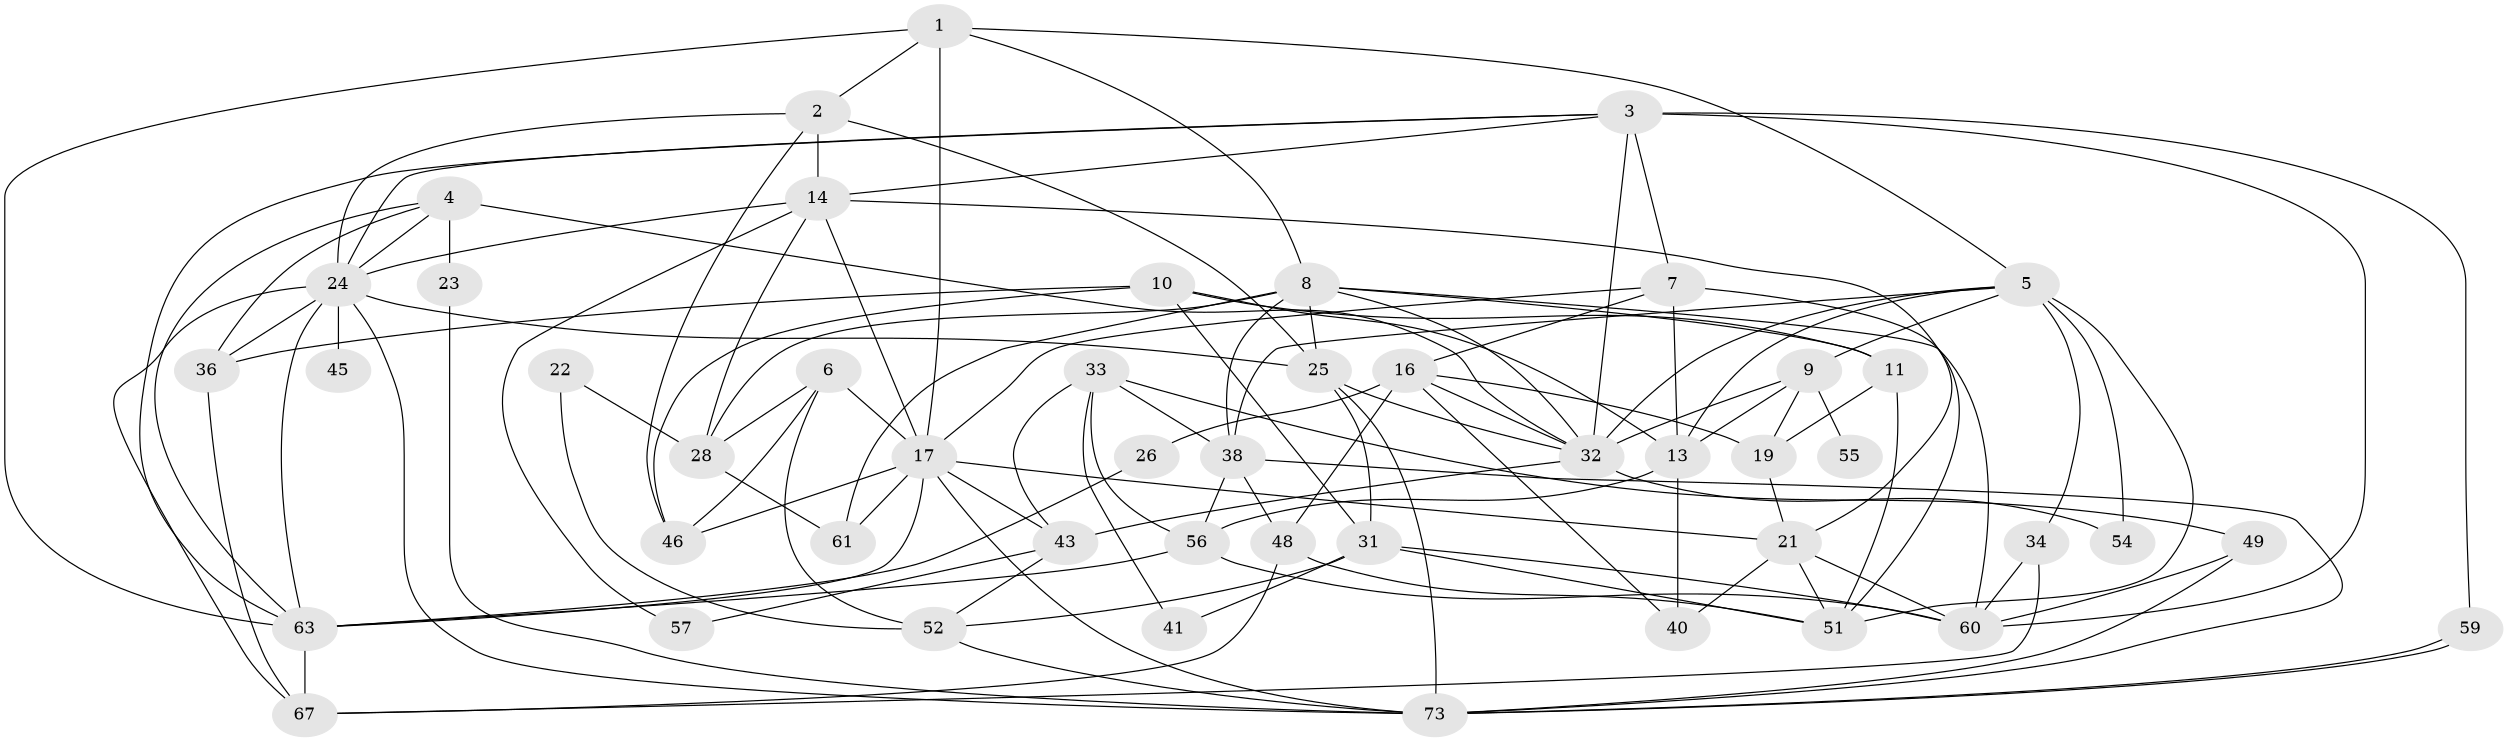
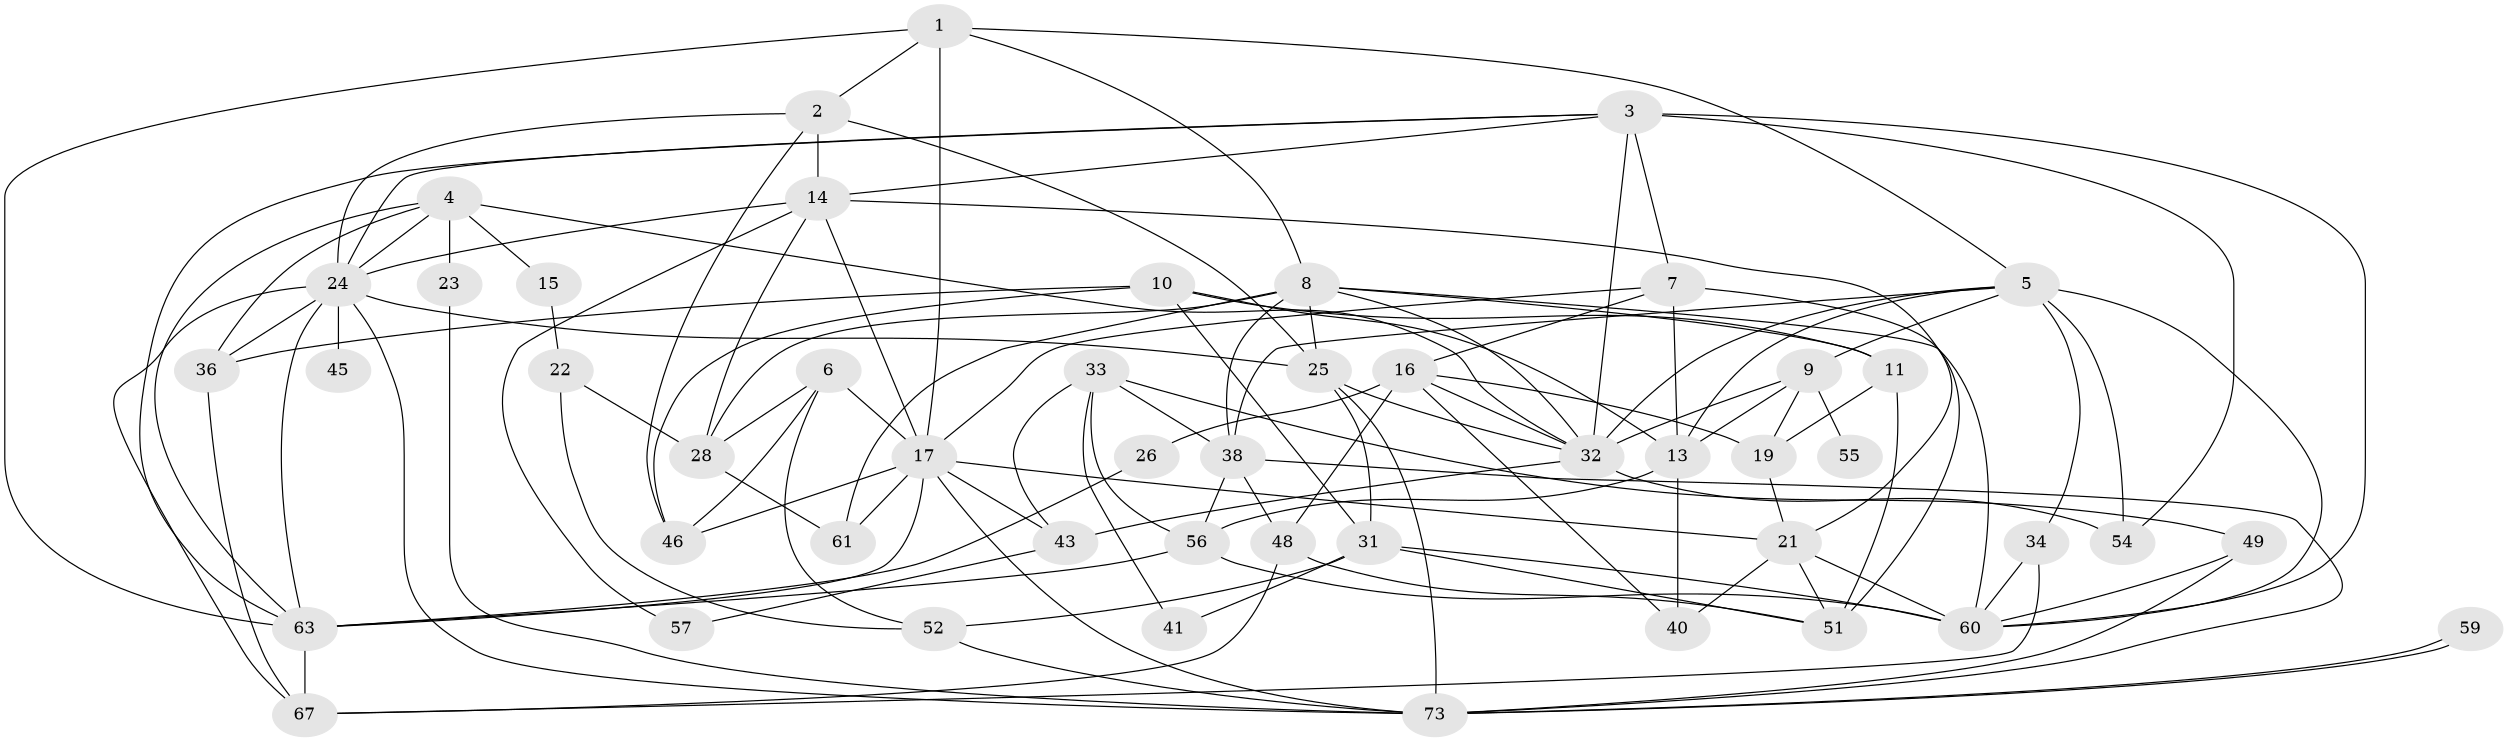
(2250, 155) -> (2101, 185)
none -> (549, 285)
(2170, 558) -> (2321, 510)
(1000, 586) -> none
